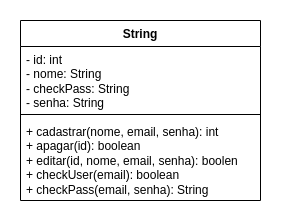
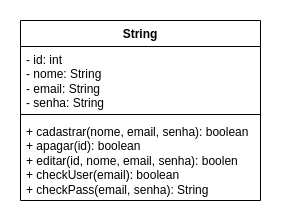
(84, 82) -> (71, 82)
(139, 162) -> (142, 169)
